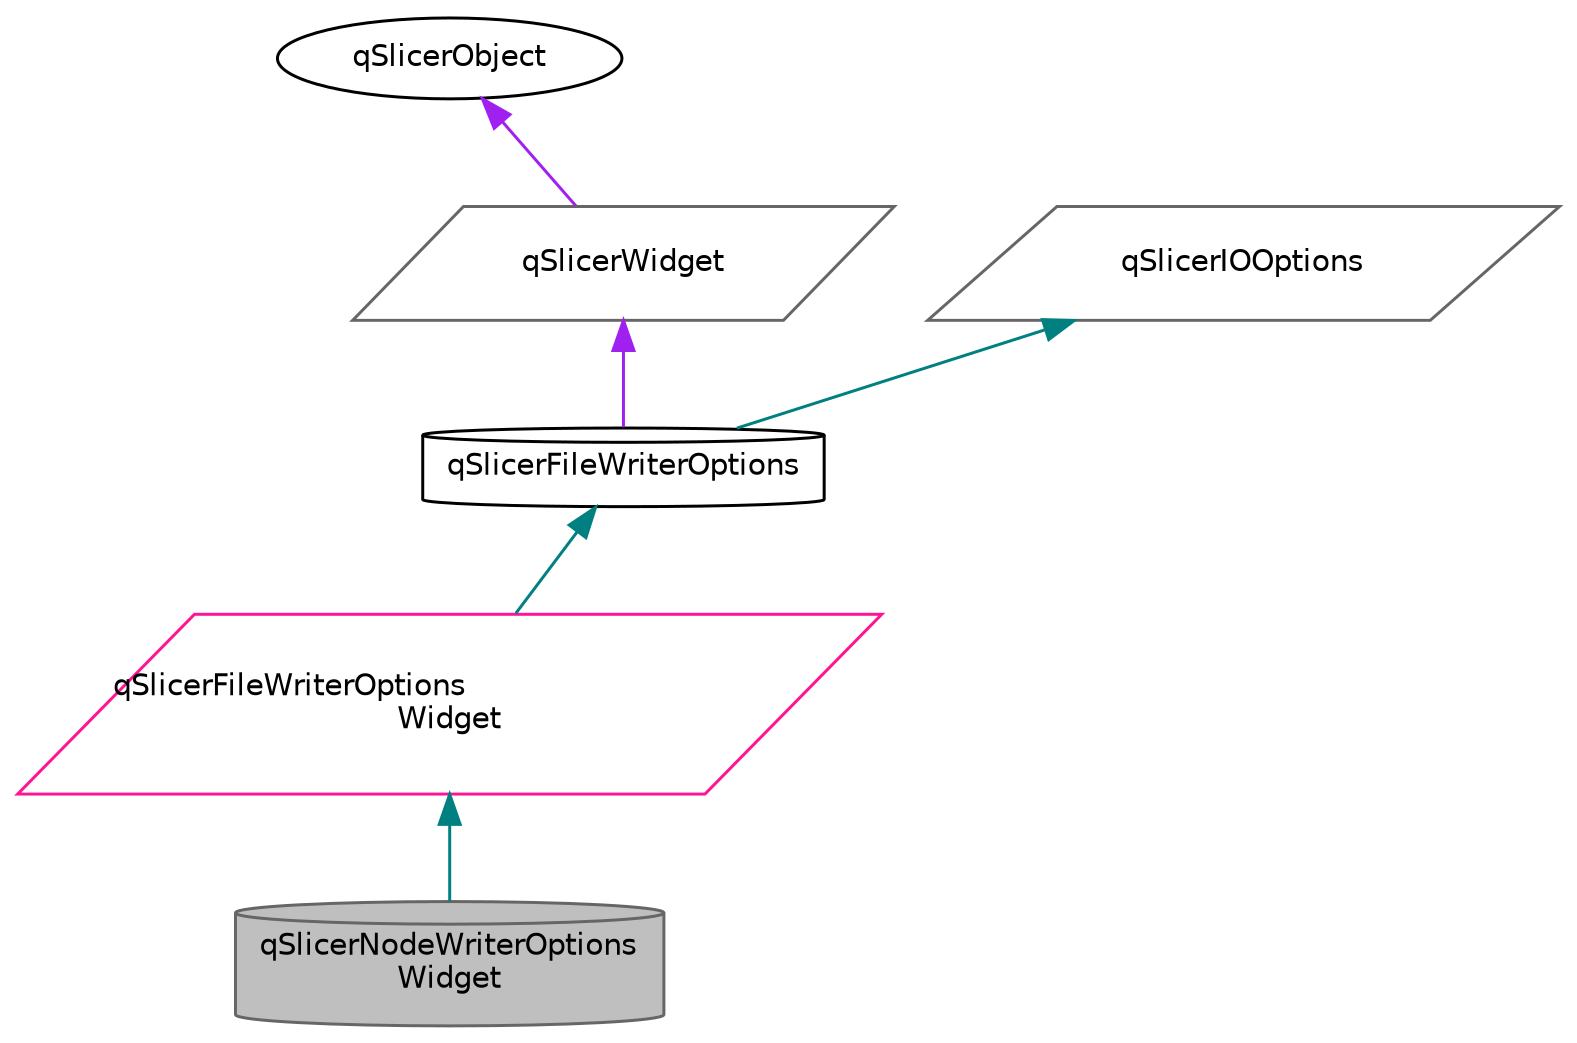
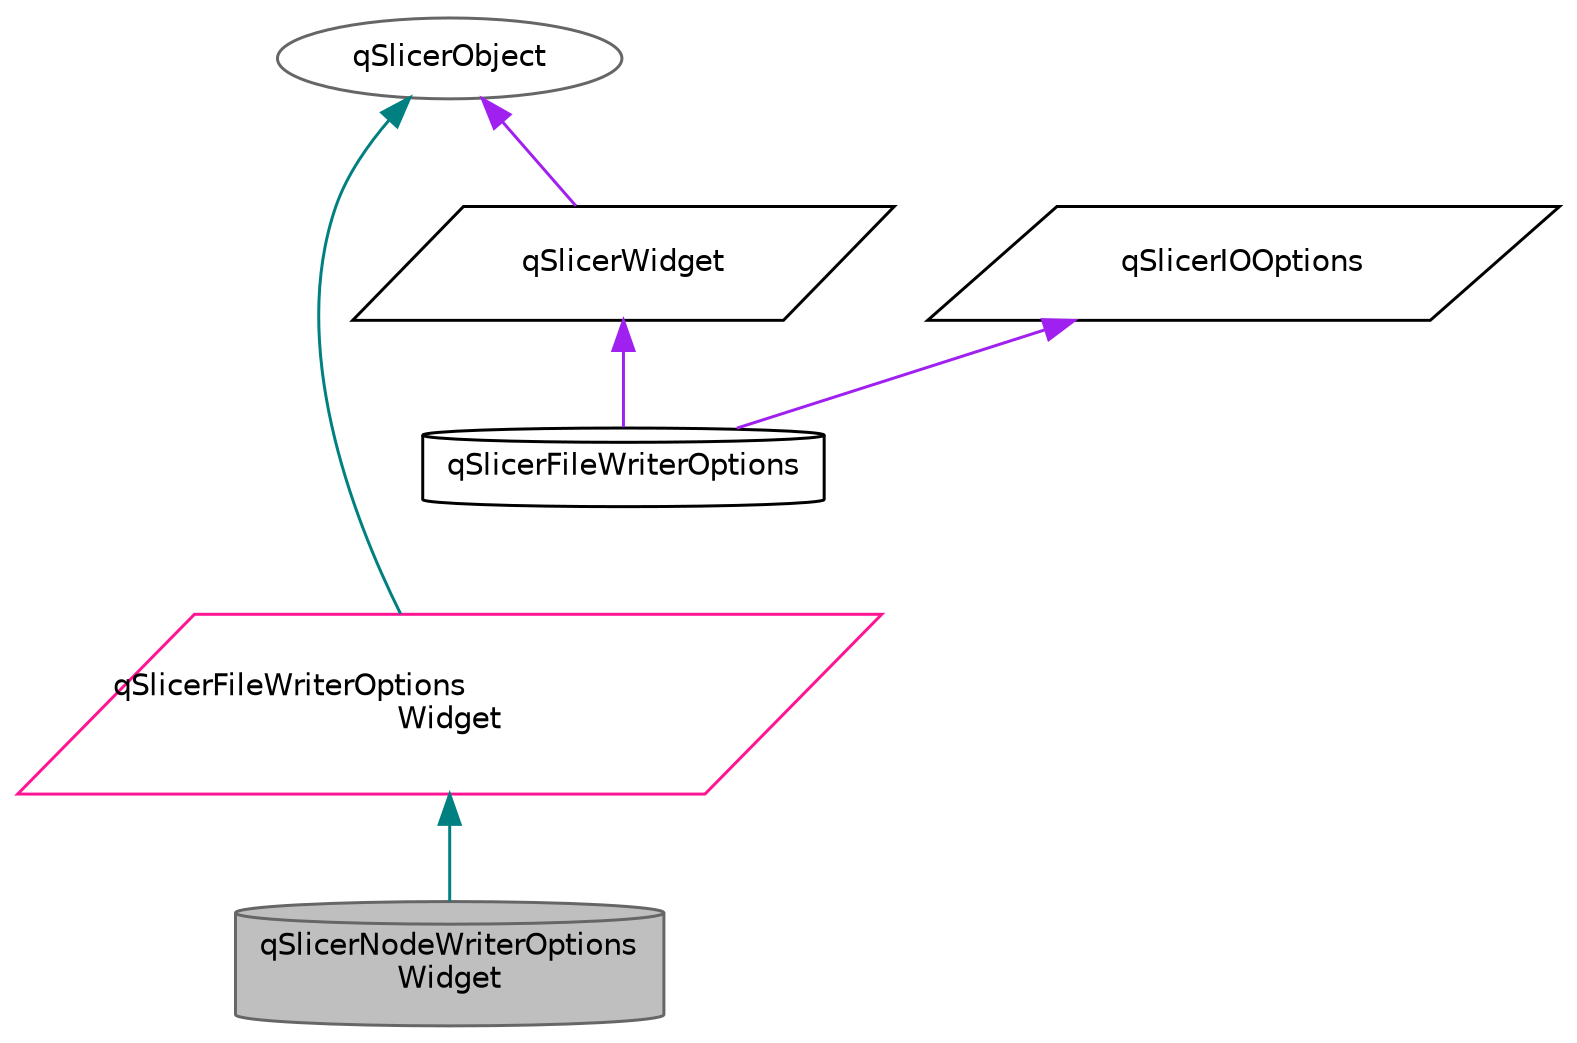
(450, 58) -> (450, 58)
(623, 263) -> (623, 263)
(1244, 263) -> (1244, 263)
(891, 379) -> (891, 379)
(547, 572) -> (322, 365)
